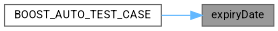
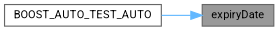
(83, 15) -> (83, 15)
